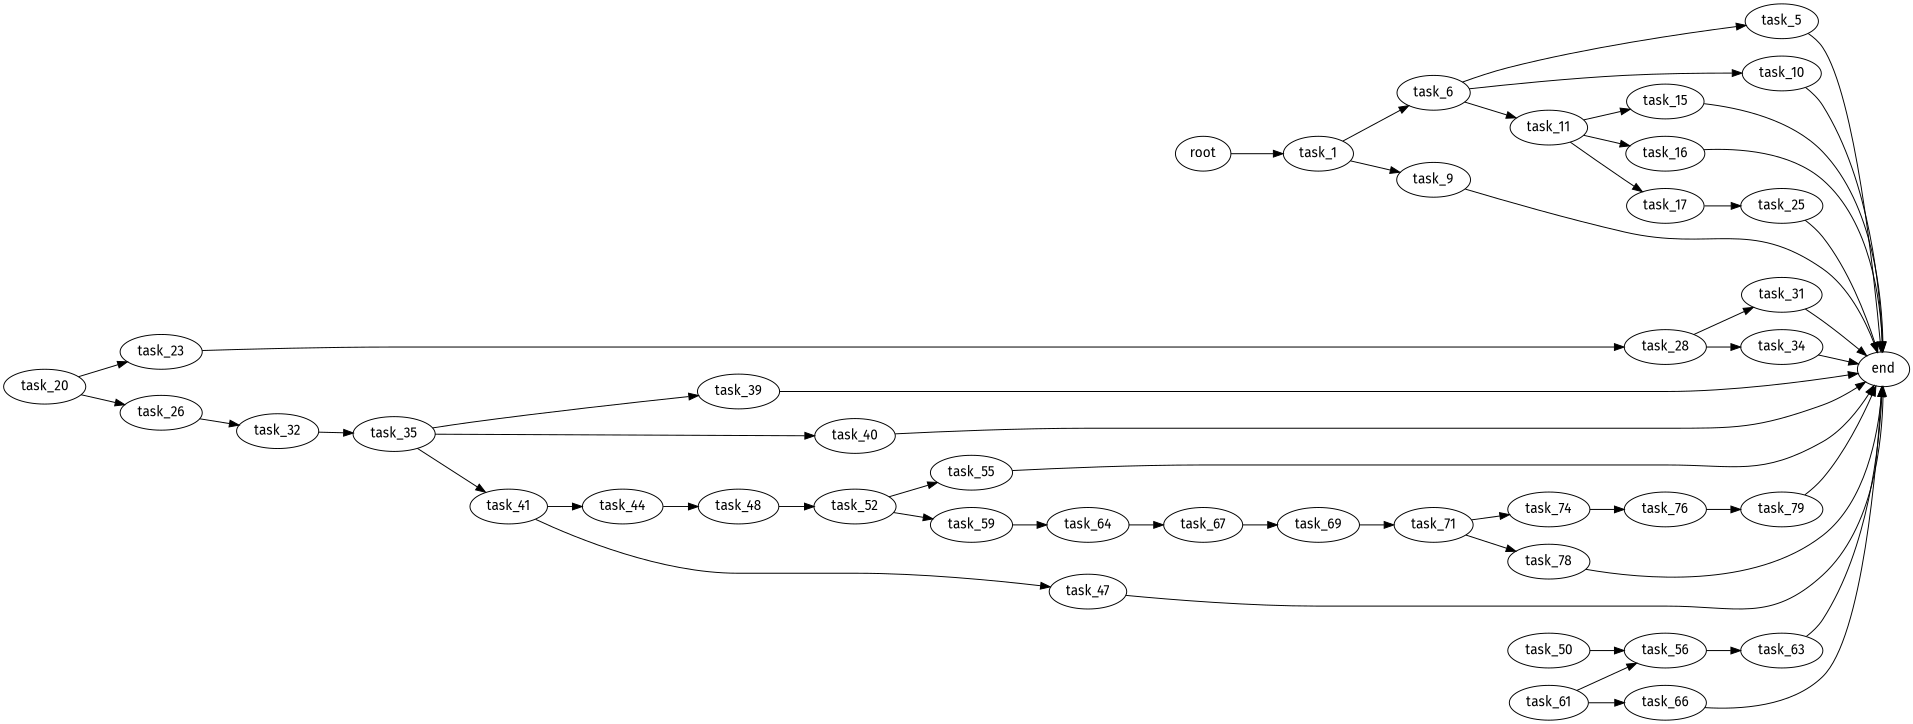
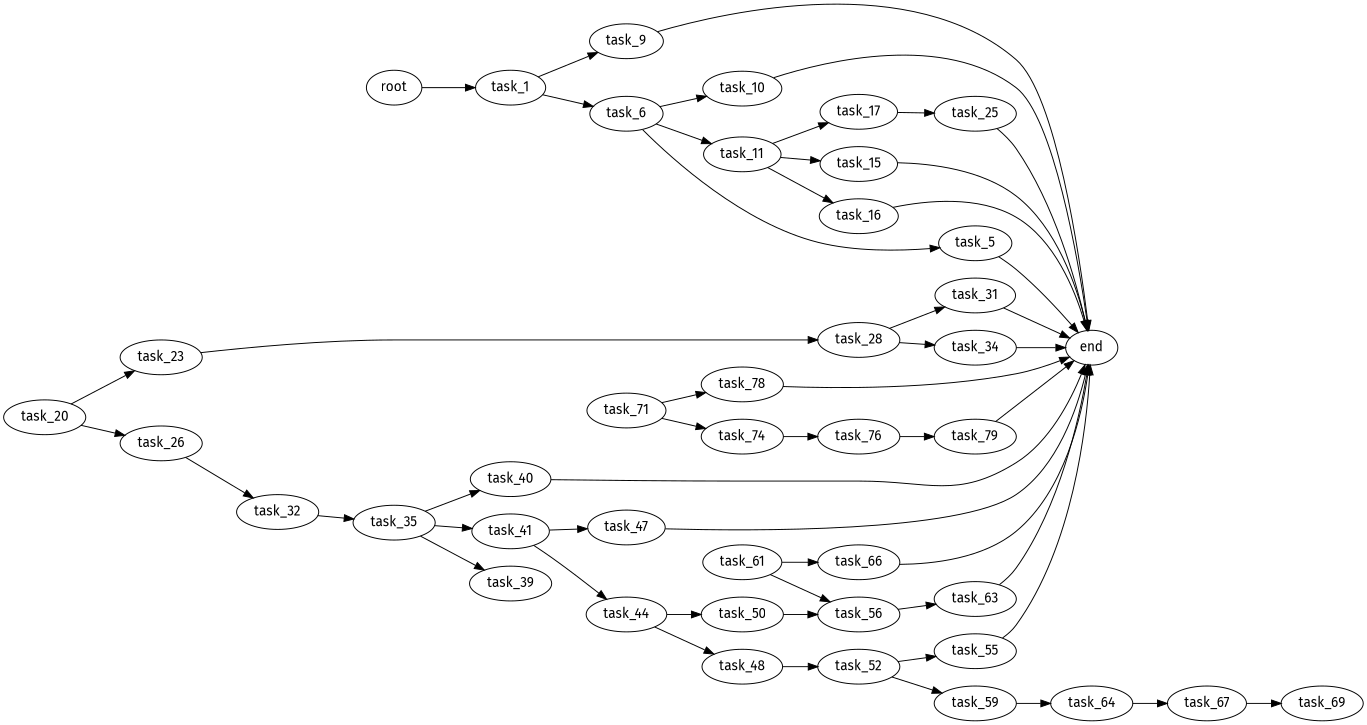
(1314, 391) -> none
(1372, 525) -> none
none -> (679, 614)
